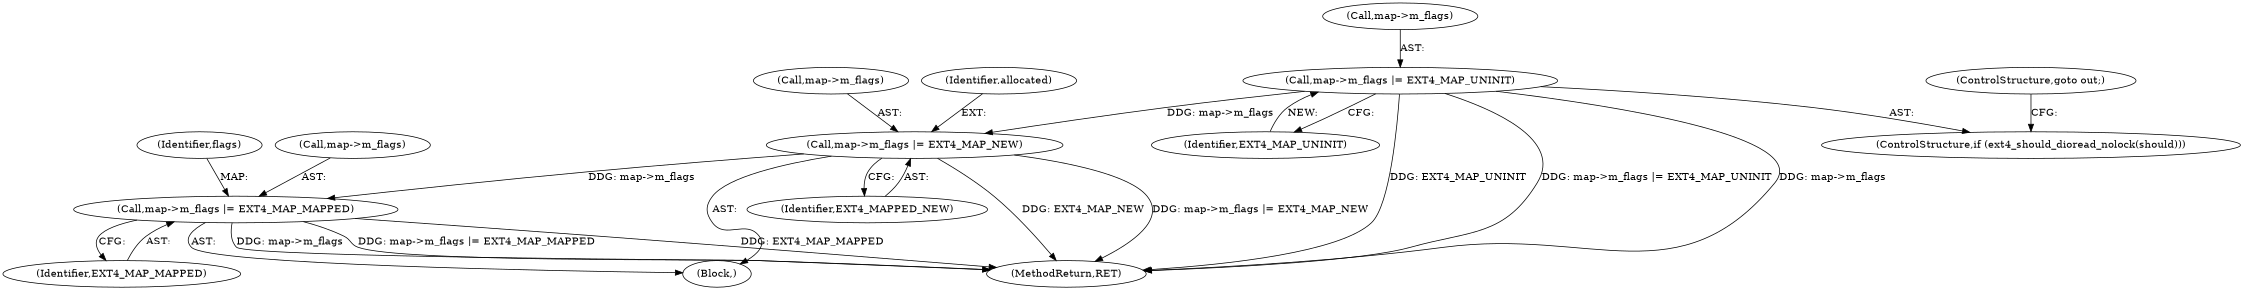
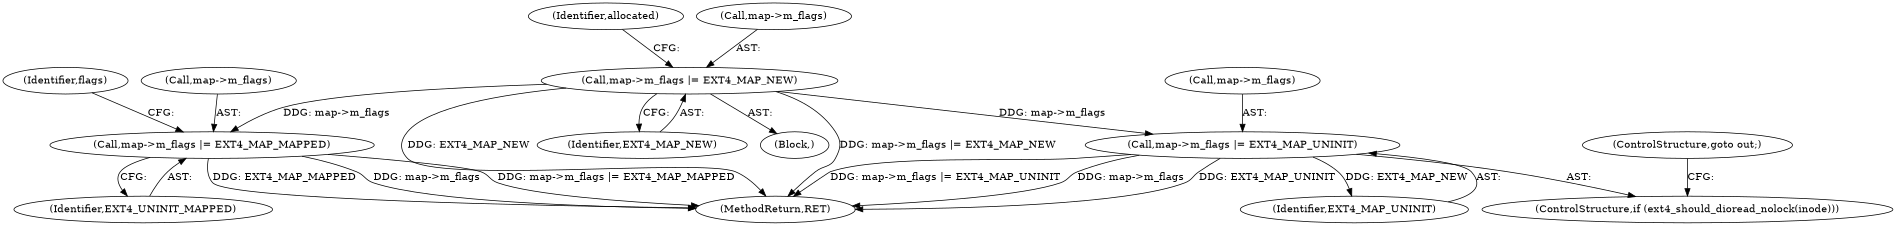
(1148, 110) -> (961, 112)
(976, 113) -> (668, 48)
(1305, 113) -> (1491, 177)
(1363, 113) -> (1407, 177)
(2031, 145) -> (1687, 209)
(236, 177) -> (163, 113)
(867, 209) -> (642, 145)
(416, 267) -> none
(122, 274) -> (143, 209)
